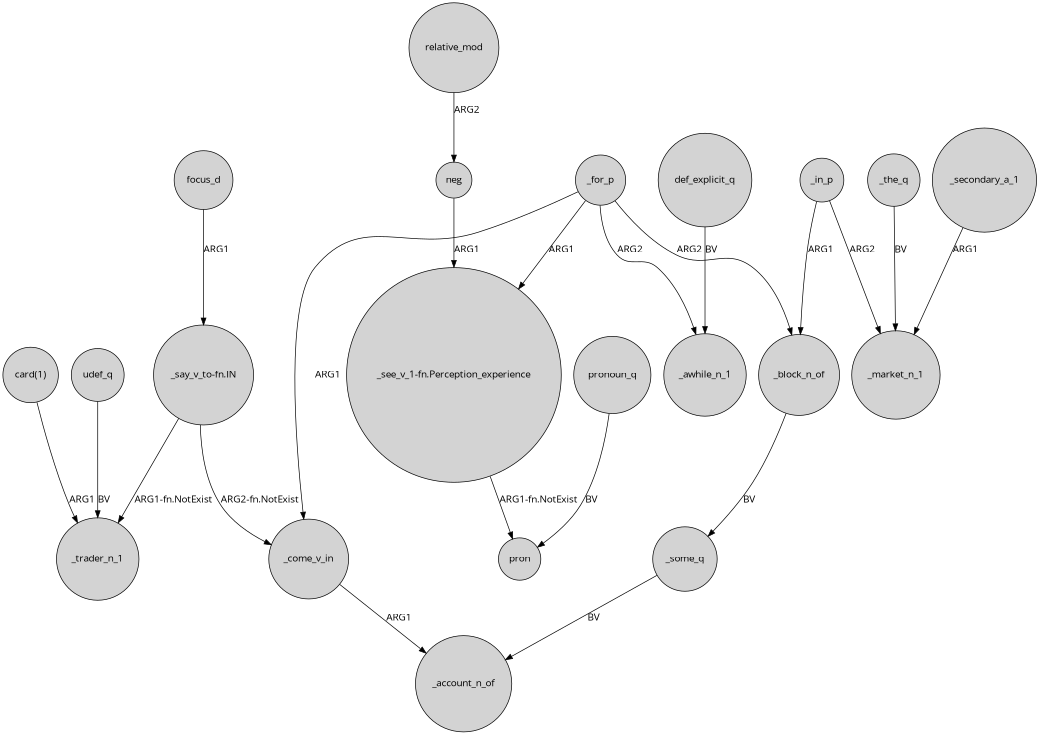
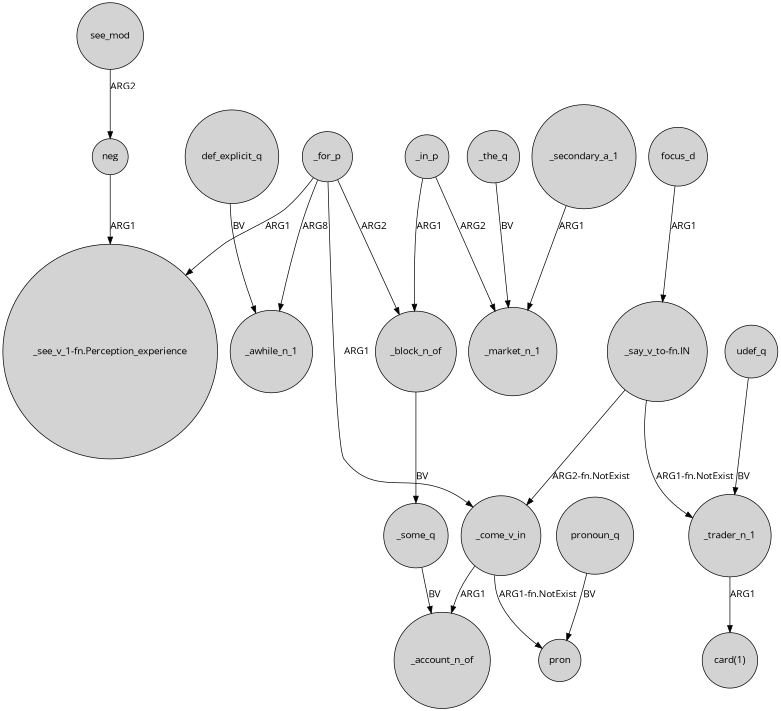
(454, 48) -> (110, 36)
(630, 250) -> (315, 226)
(53, 460) -> (730, 601)
(500, 504) -> (507, 614)
